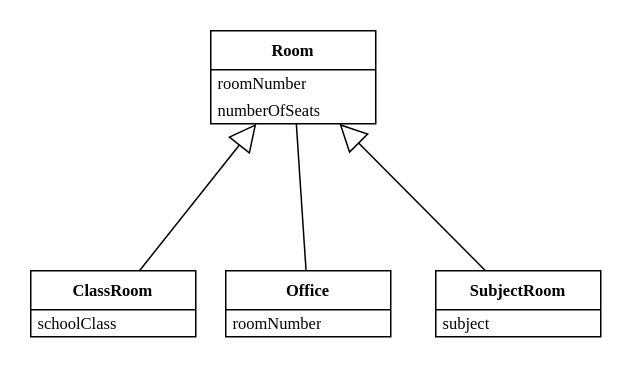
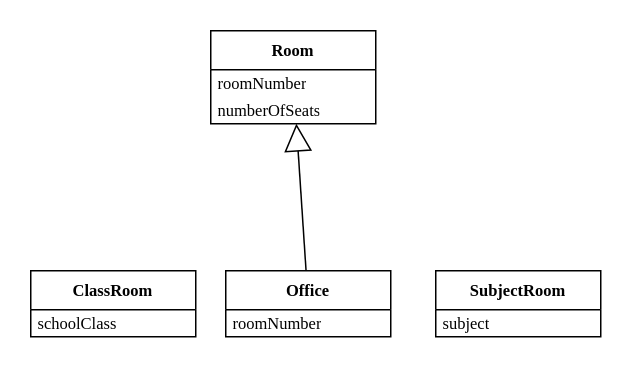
(297, 140) -> (298, 152)
(422, 207) -> none
(189, 208) -> none
